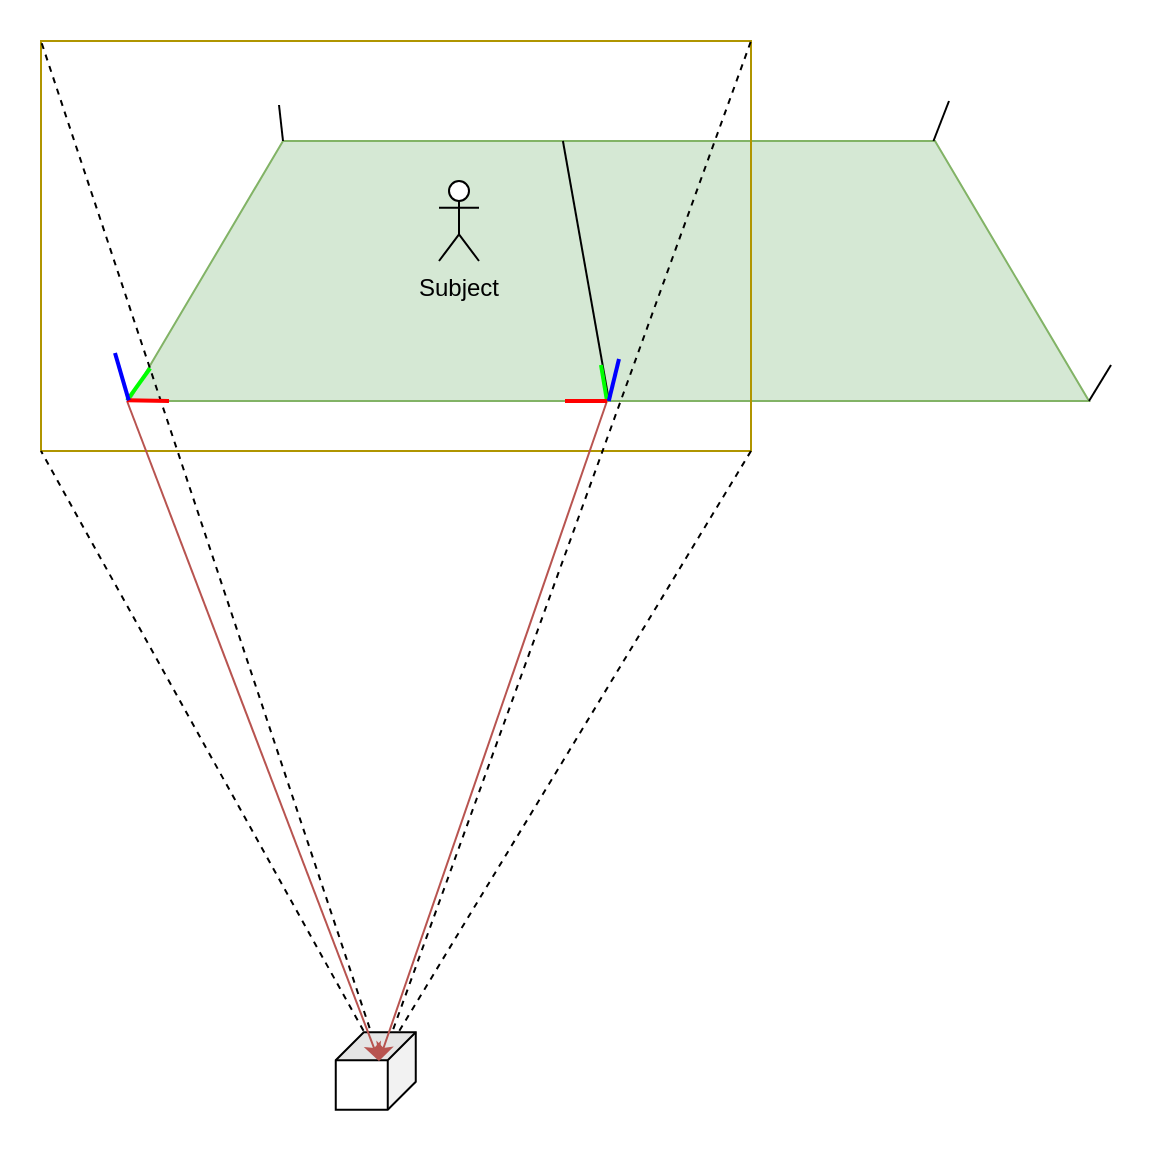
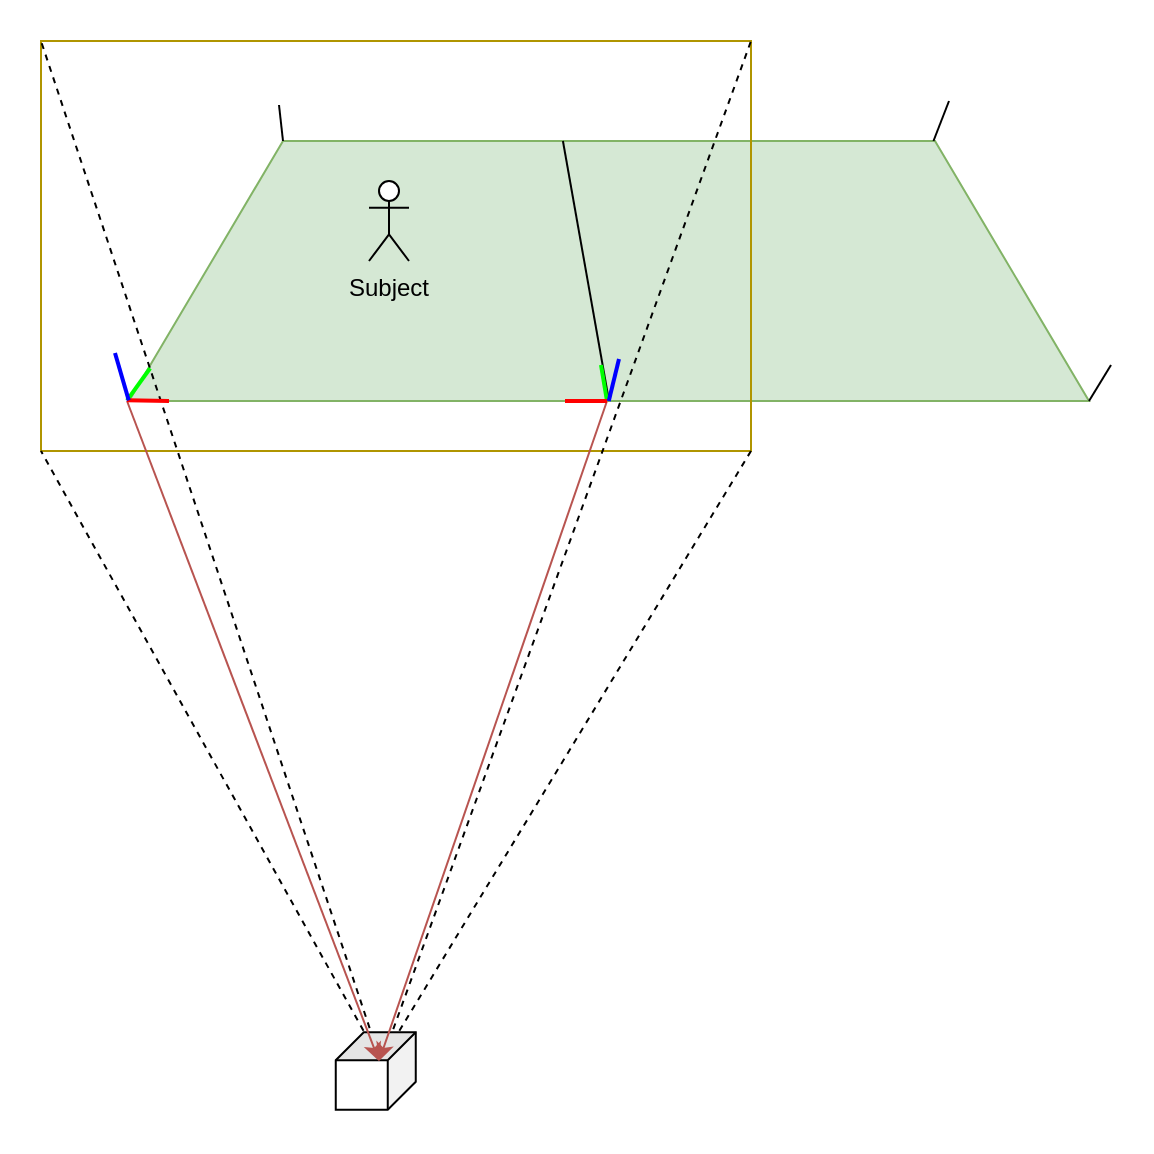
(459, 221) -> (389, 221)
